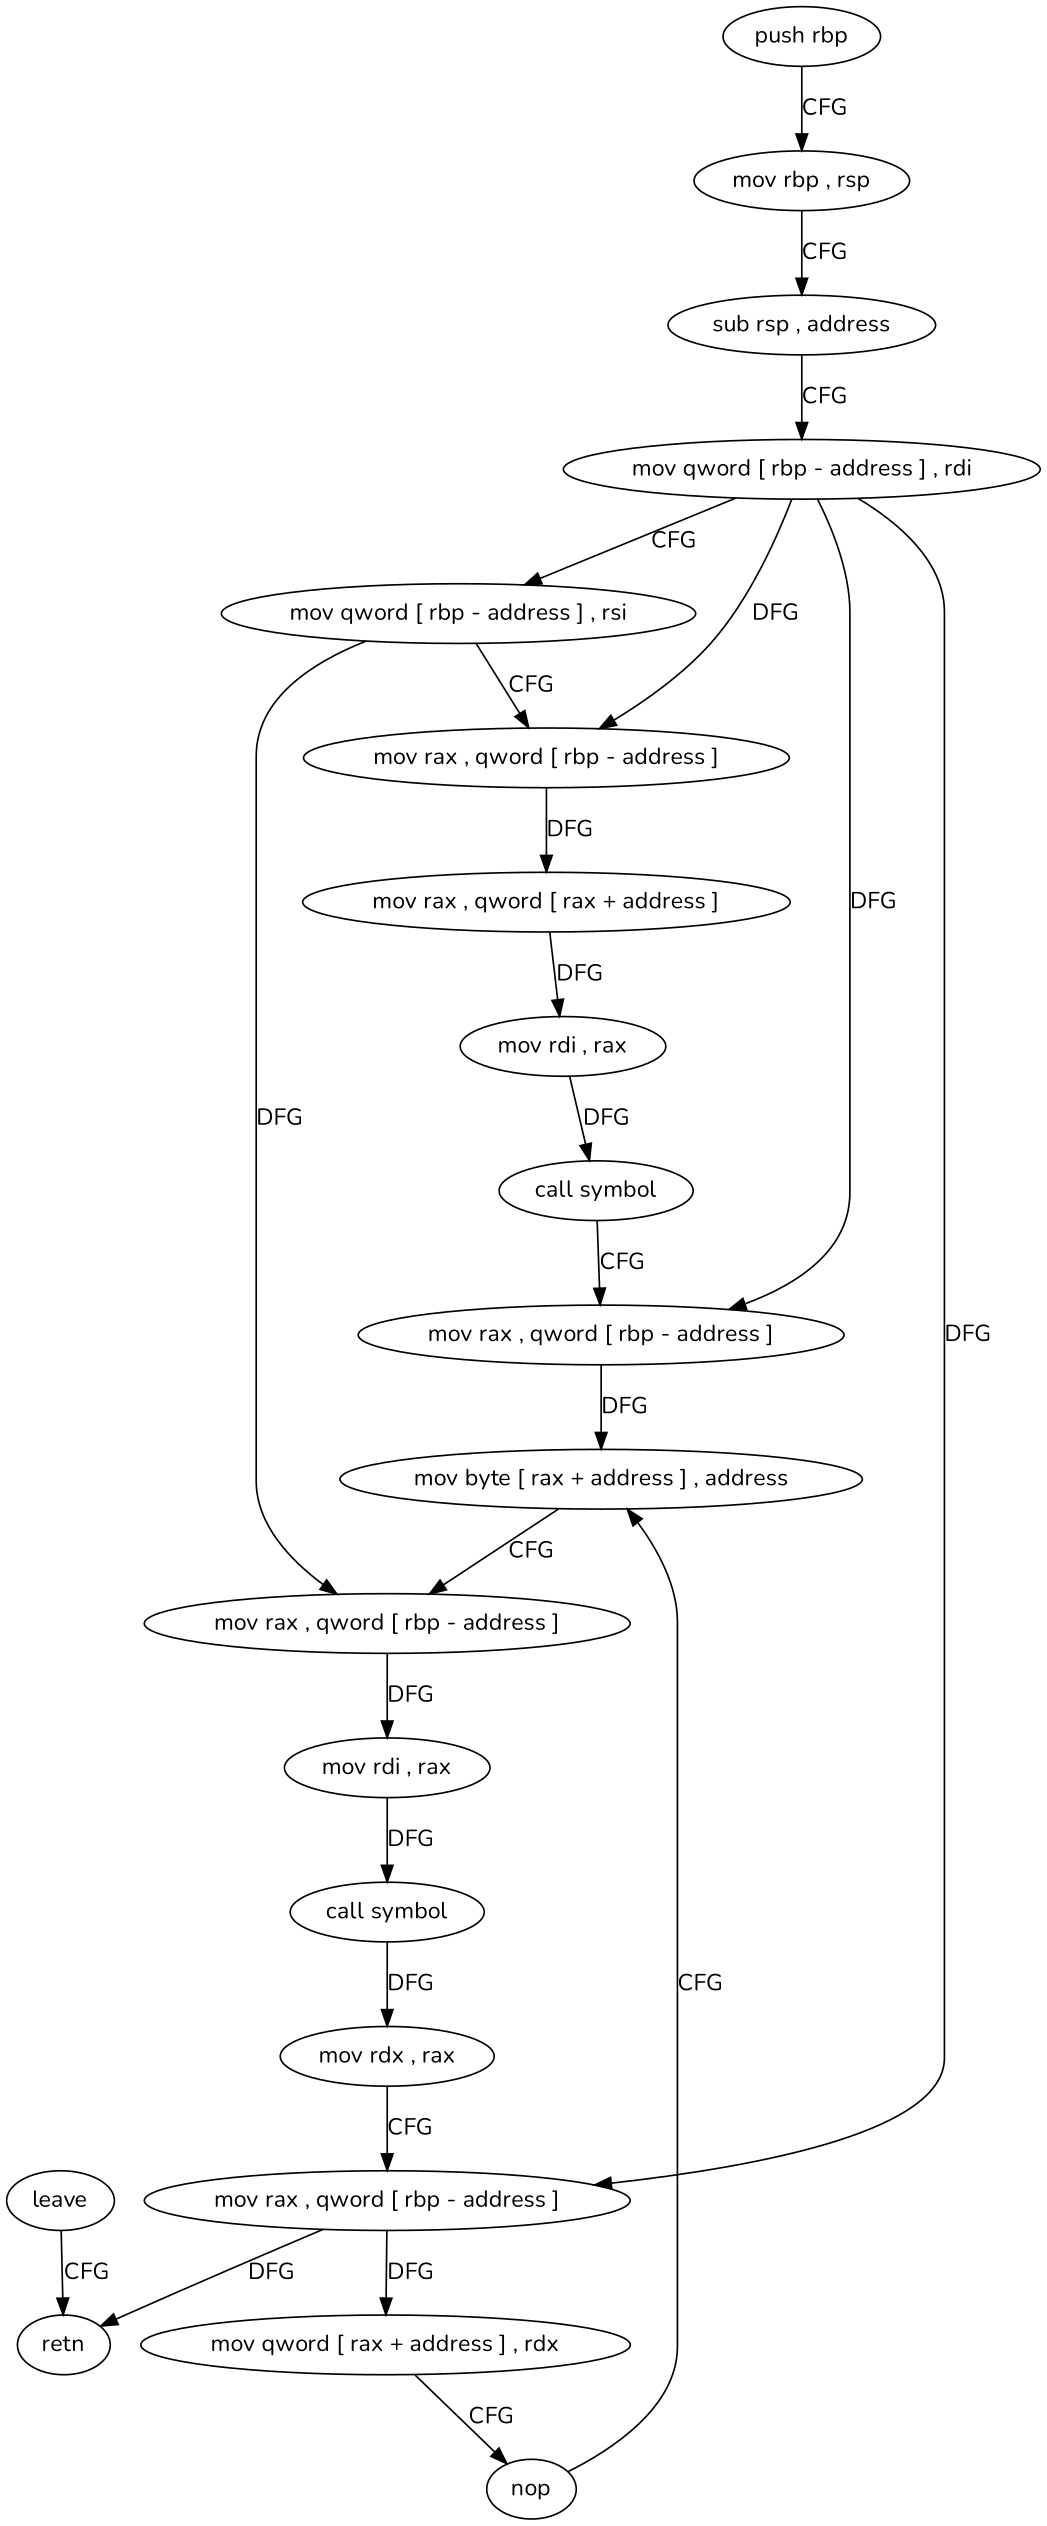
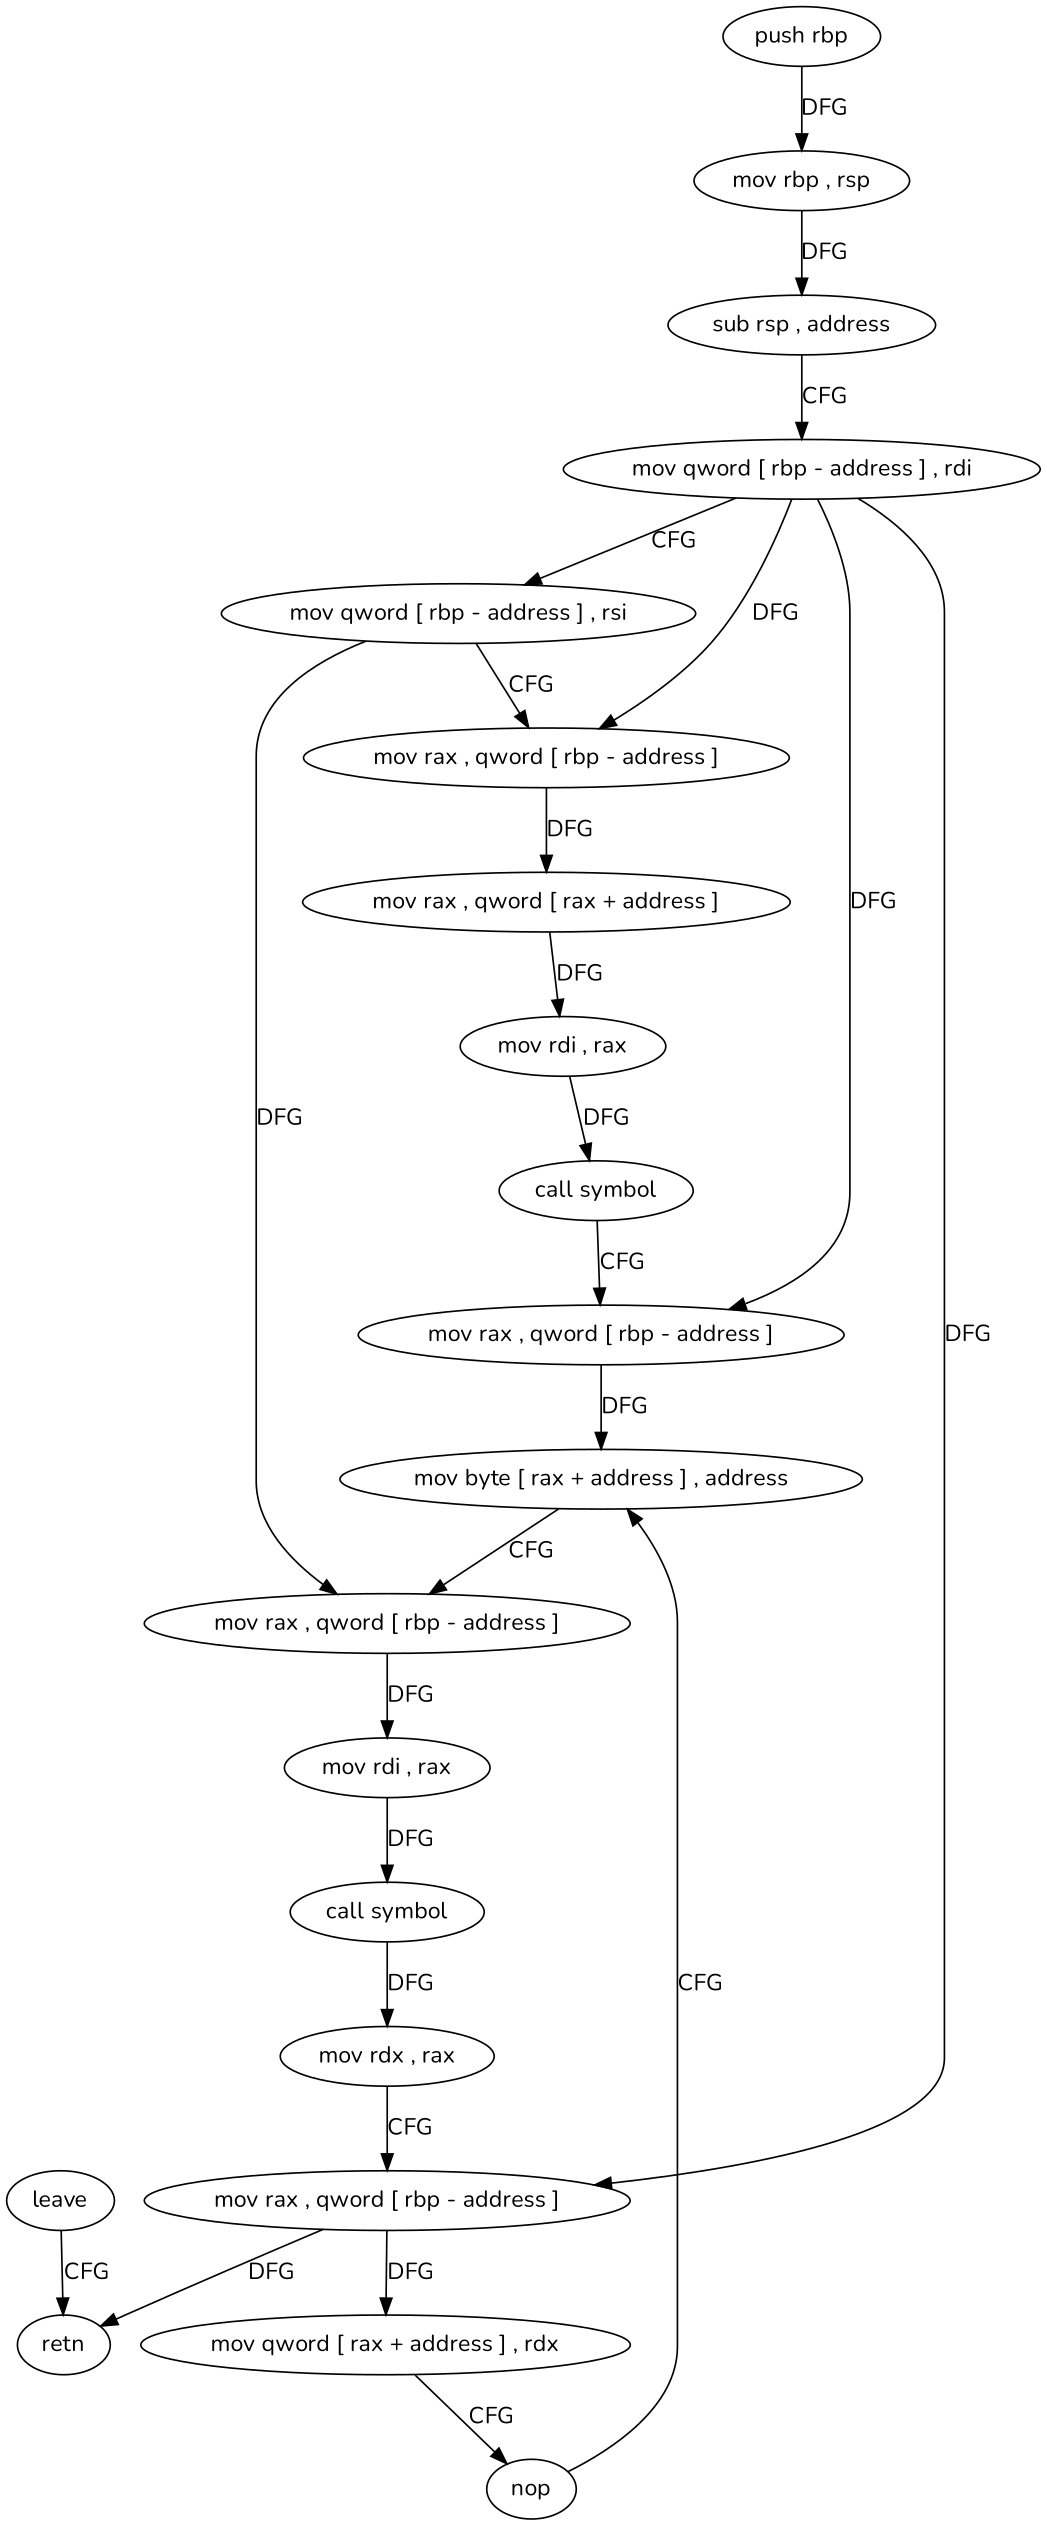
(825, 109) -> (825, 109)
(825, 253) -> (825, 253)
